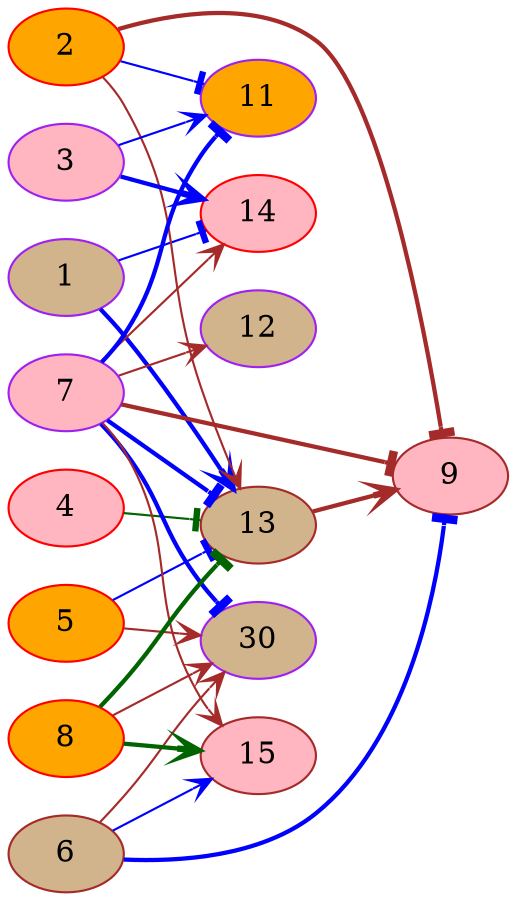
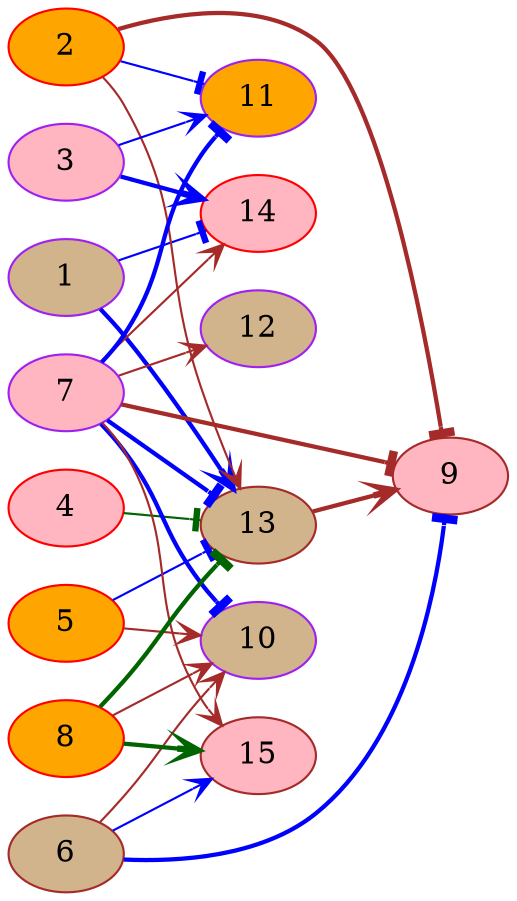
(258, 640) -> (258, 640)
